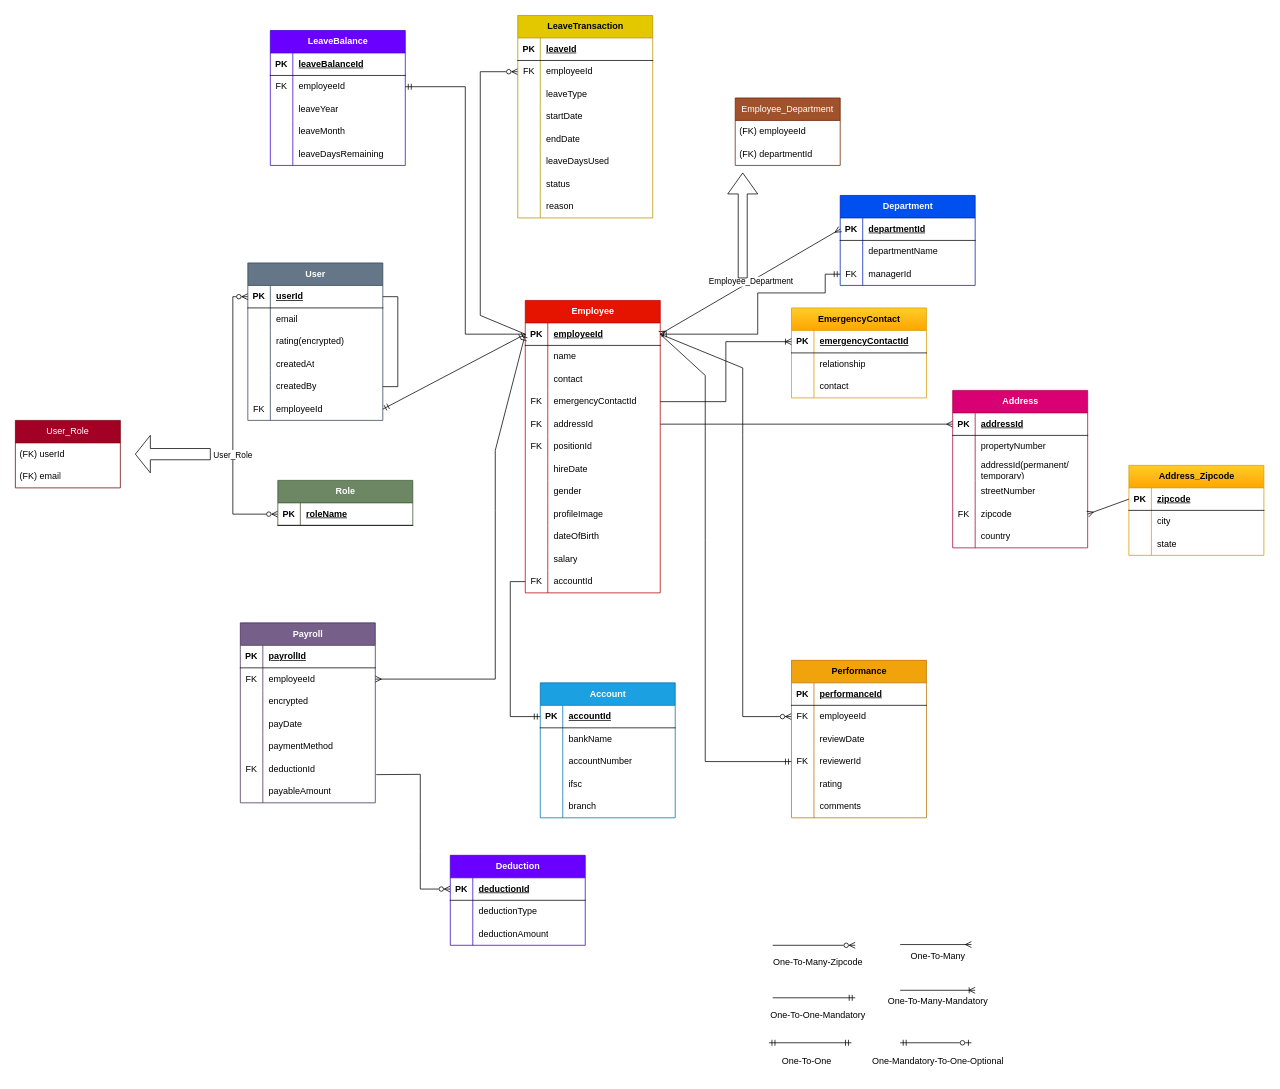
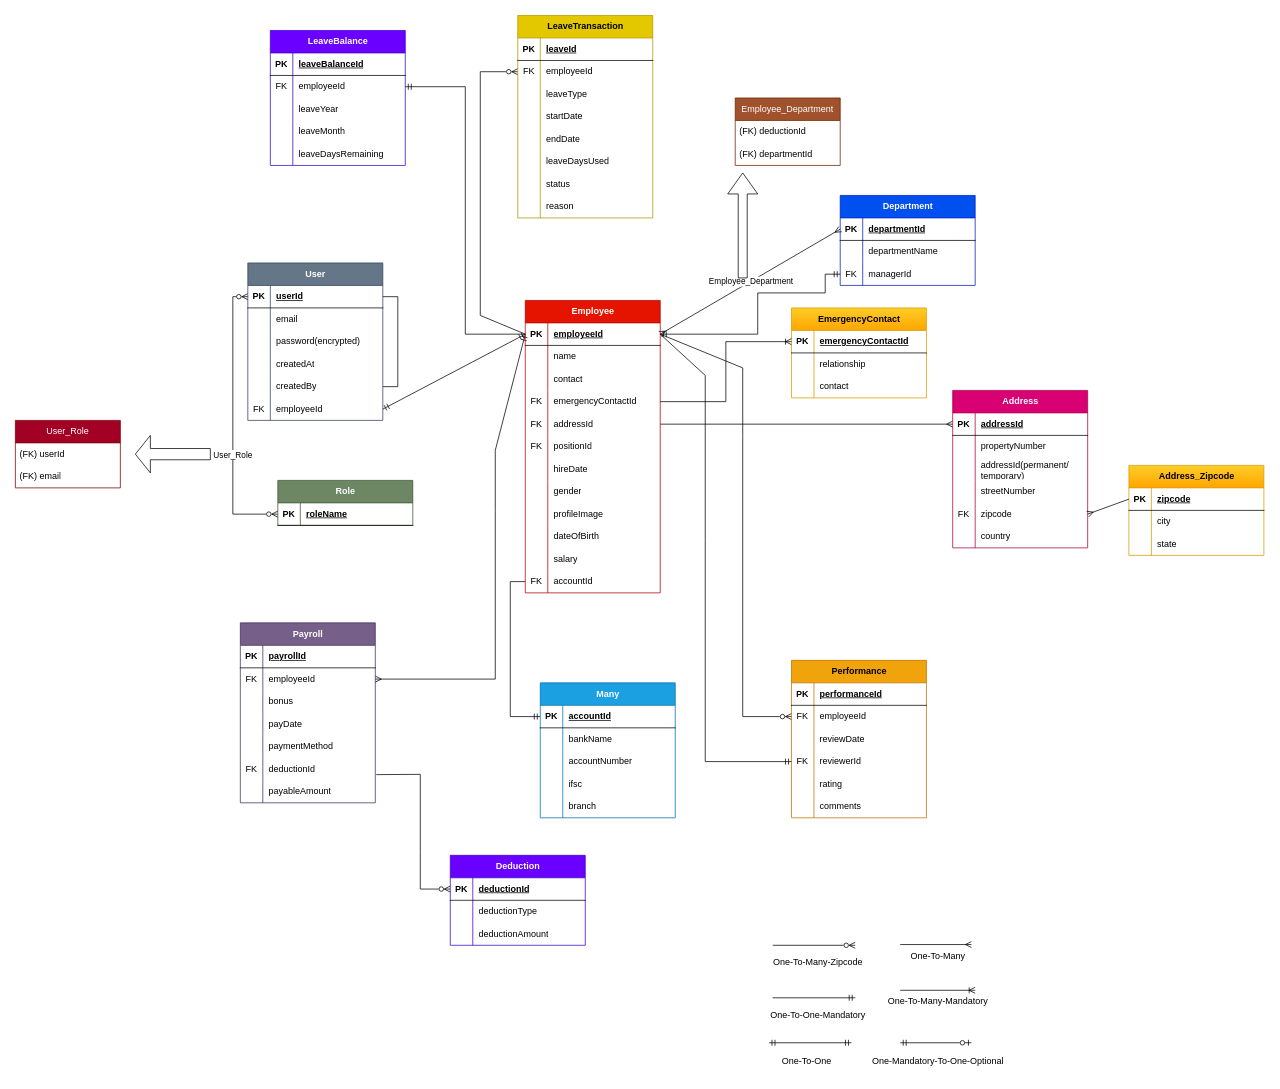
(775, 132) -> (778, 132)
(318, 342) -> (324, 342)
(608, 694) -> (608, 694)
(292, 702) -> (281, 702)
